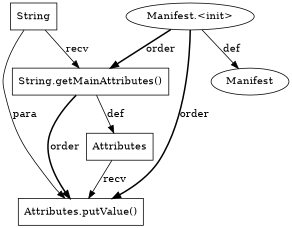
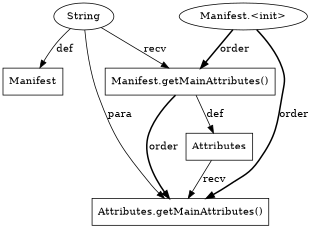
(34, 16) -> (84, 16)
(218, 46) -> (56, 44)
(91, 82) -> (190, 82)
(250, 82) -> (33, 82)
(81, 212) -> (180, 212)
